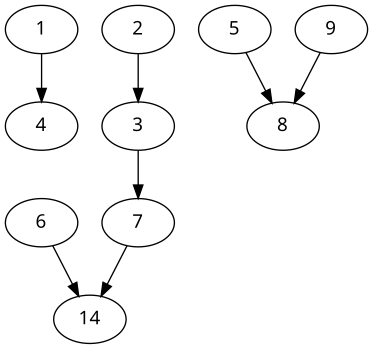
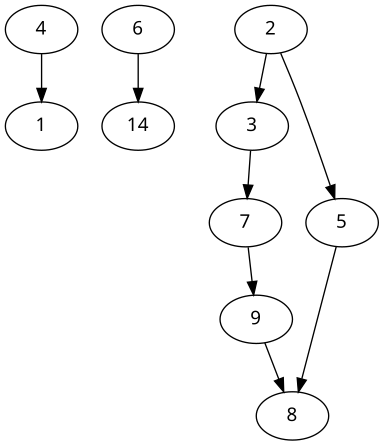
(42, 71) -> (42, 71)
none -> (307, 119)
(117, 265) -> (250, 264)
